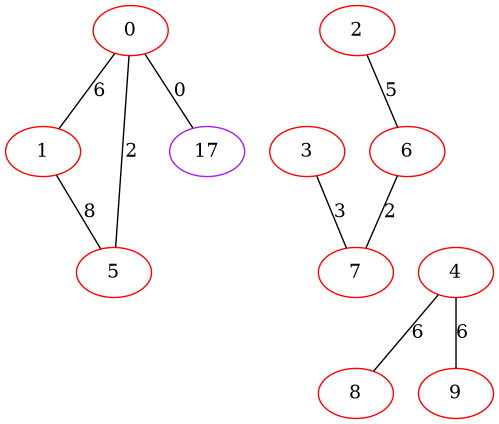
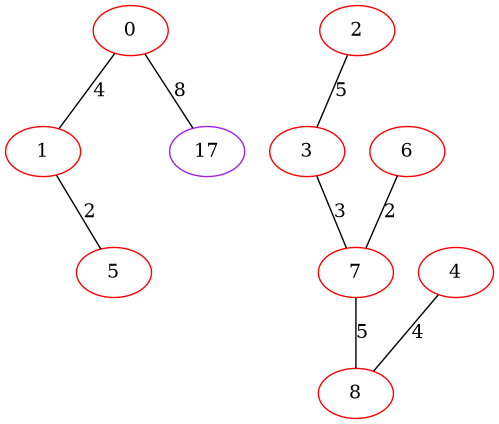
(100, 91) -> (100, 91)
(181, 91) -> (181, 91)
(382, 91) -> (332, 91)
(122, 152) -> none
(90, 212) -> (90, 212)
none -> (356, 333)
(418, 333) -> (418, 333)
(456, 393) -> none
